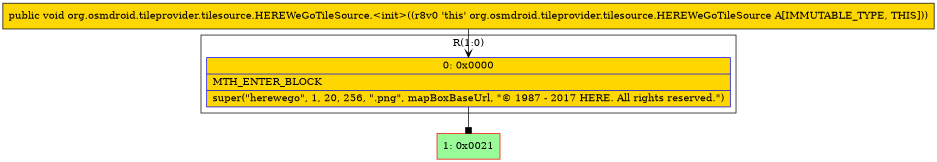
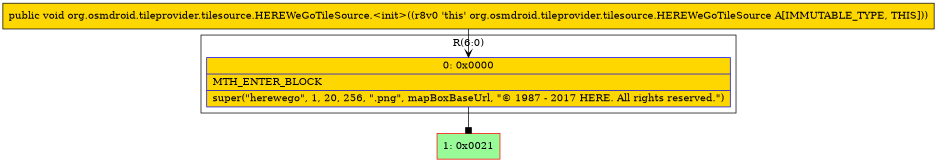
(469, 43) -> (469, 43)
